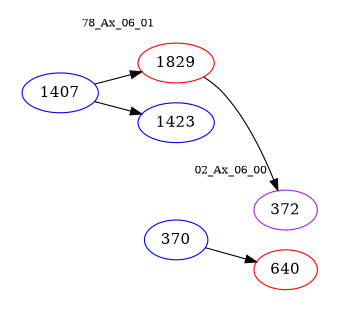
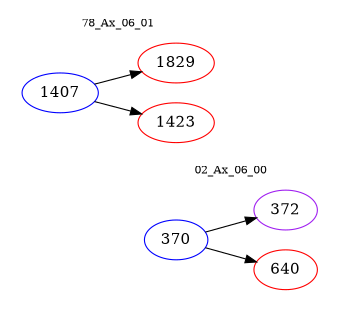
(176, 123) -> (176, 123)
(246, 123) -> (226, 226)
